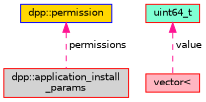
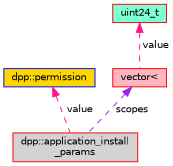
(173, 13) -> (140, 13)
(96, 46) -> (79, 110)
none -> (107, 113)
